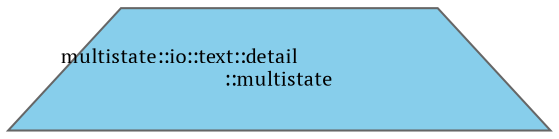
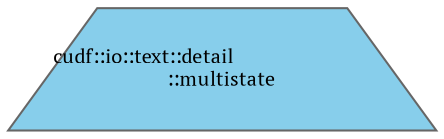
(279, 69) -> (222, 69)
